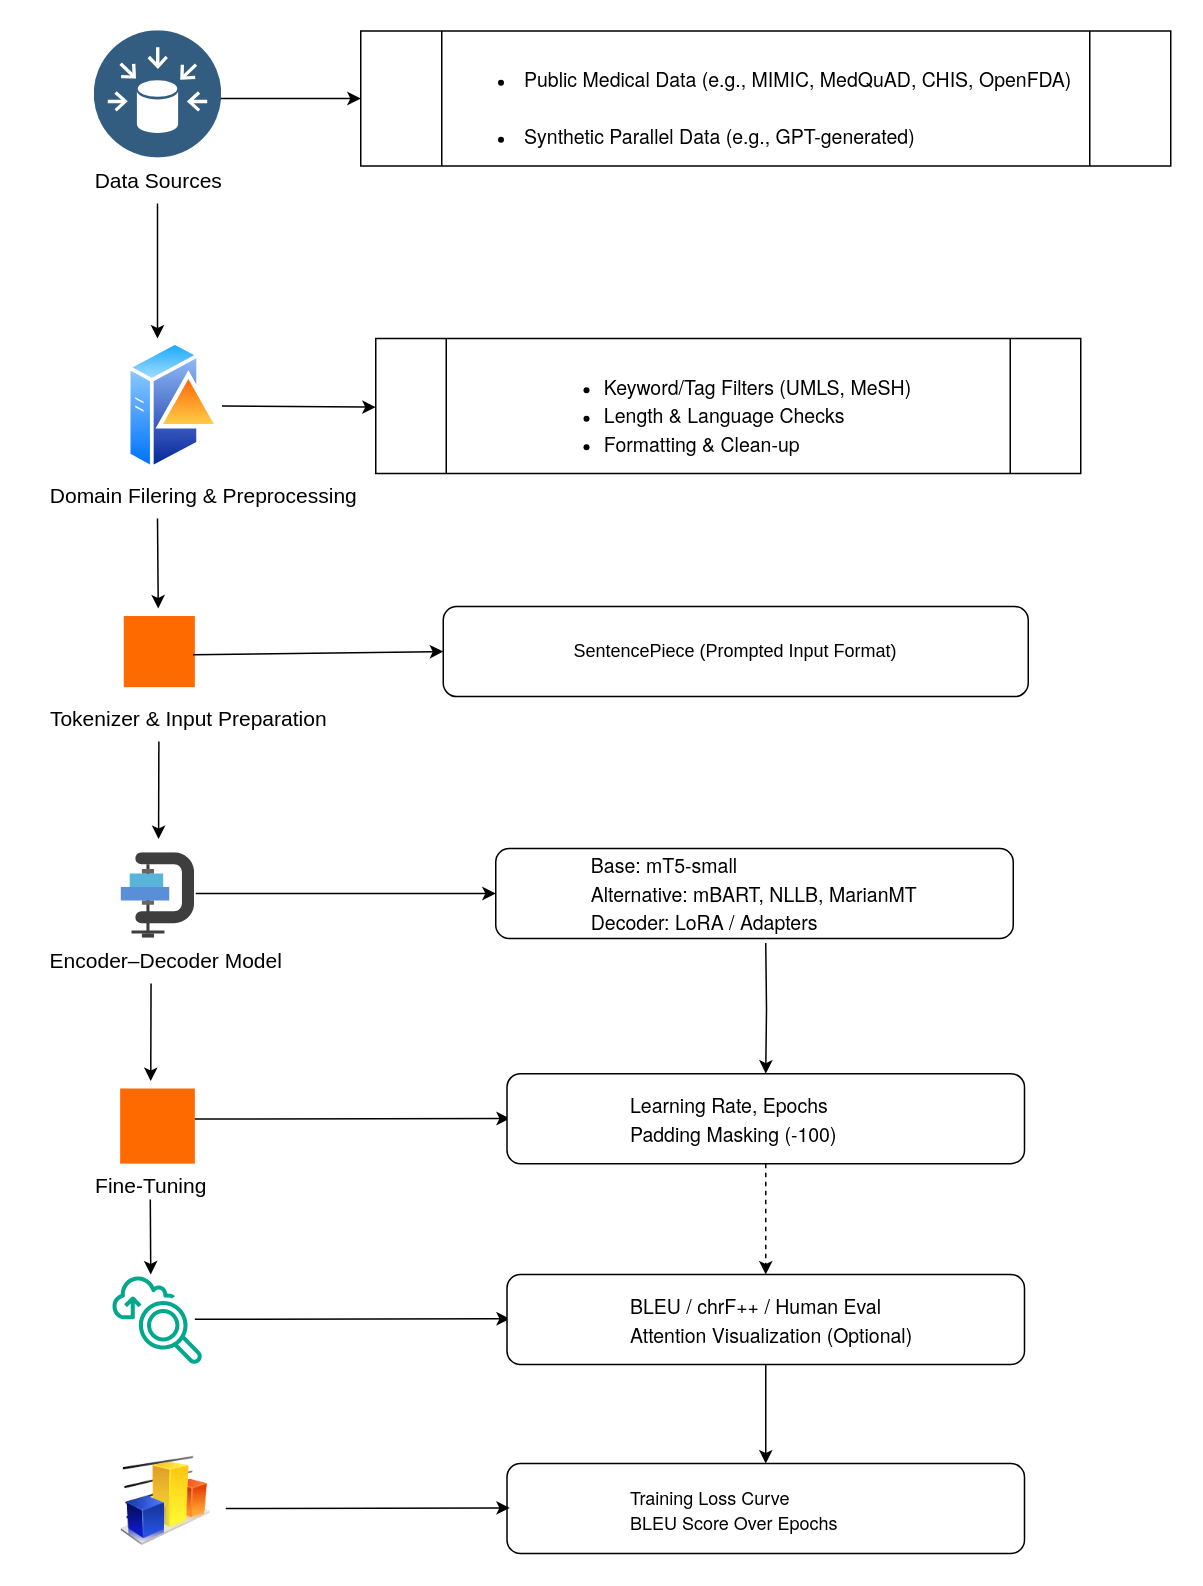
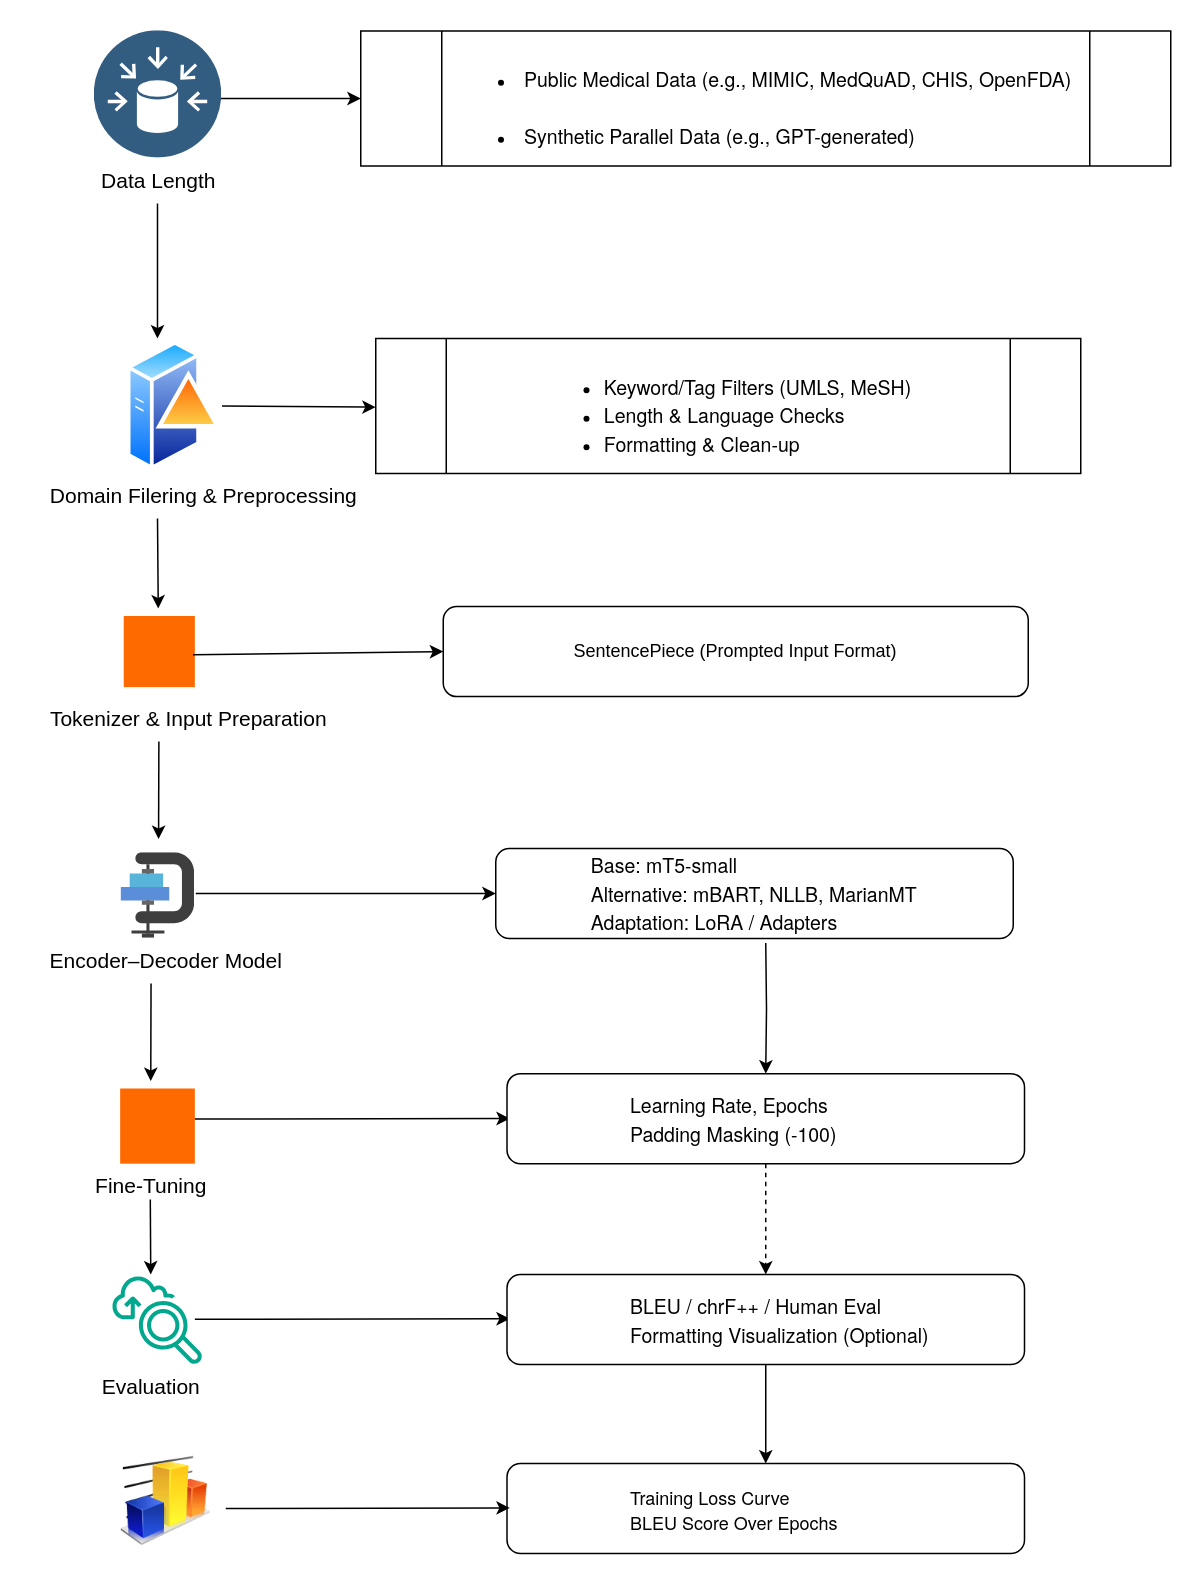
(159, 181) -> (159, 181)
(755, 893) -> (755, 893)
(661, 1319) -> (666, 1319)
none -> (151, 1387)
